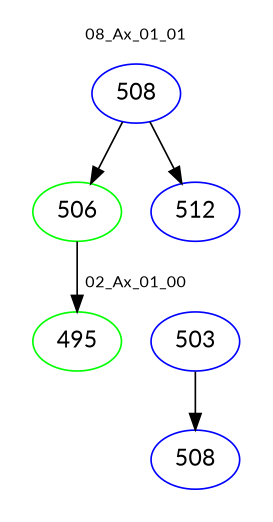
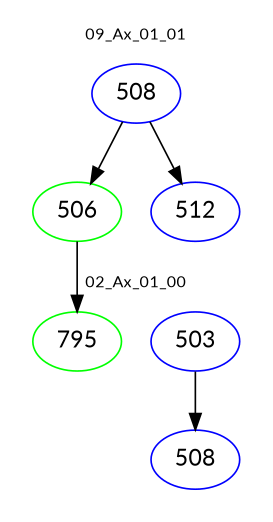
(136, 35) -> (136, 35)
(77, 341) -> (77, 341)
